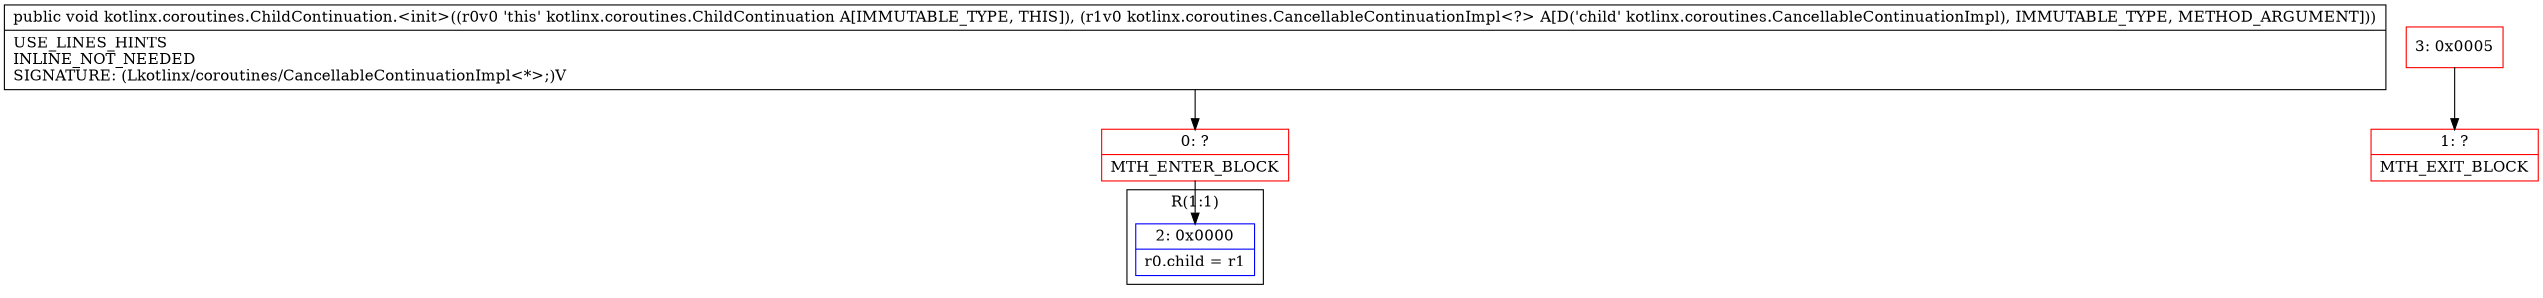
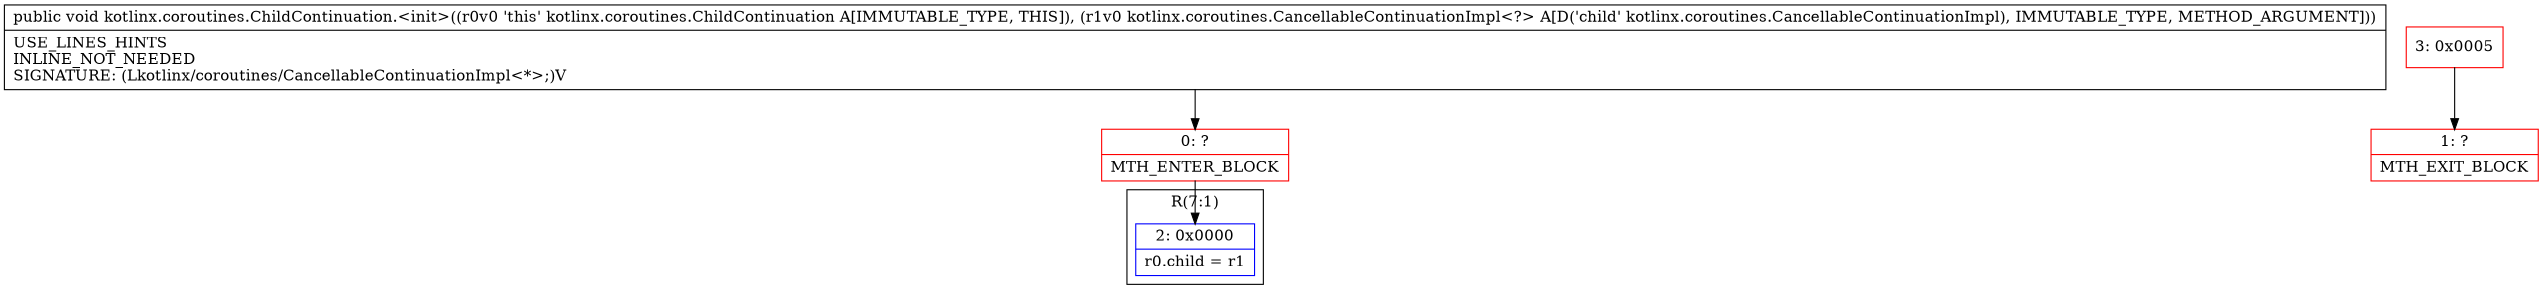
(1195, 202) -> (1195, 202)
